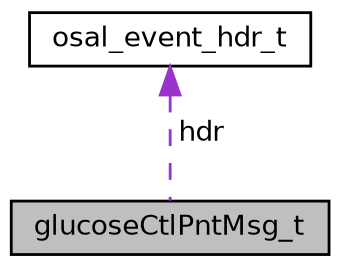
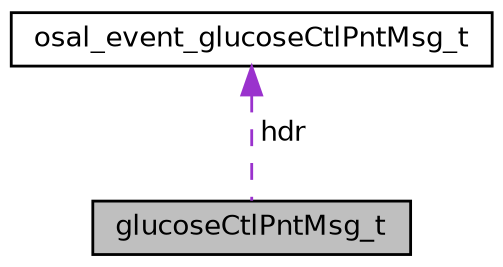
(170, 39) -> (252, 39)
